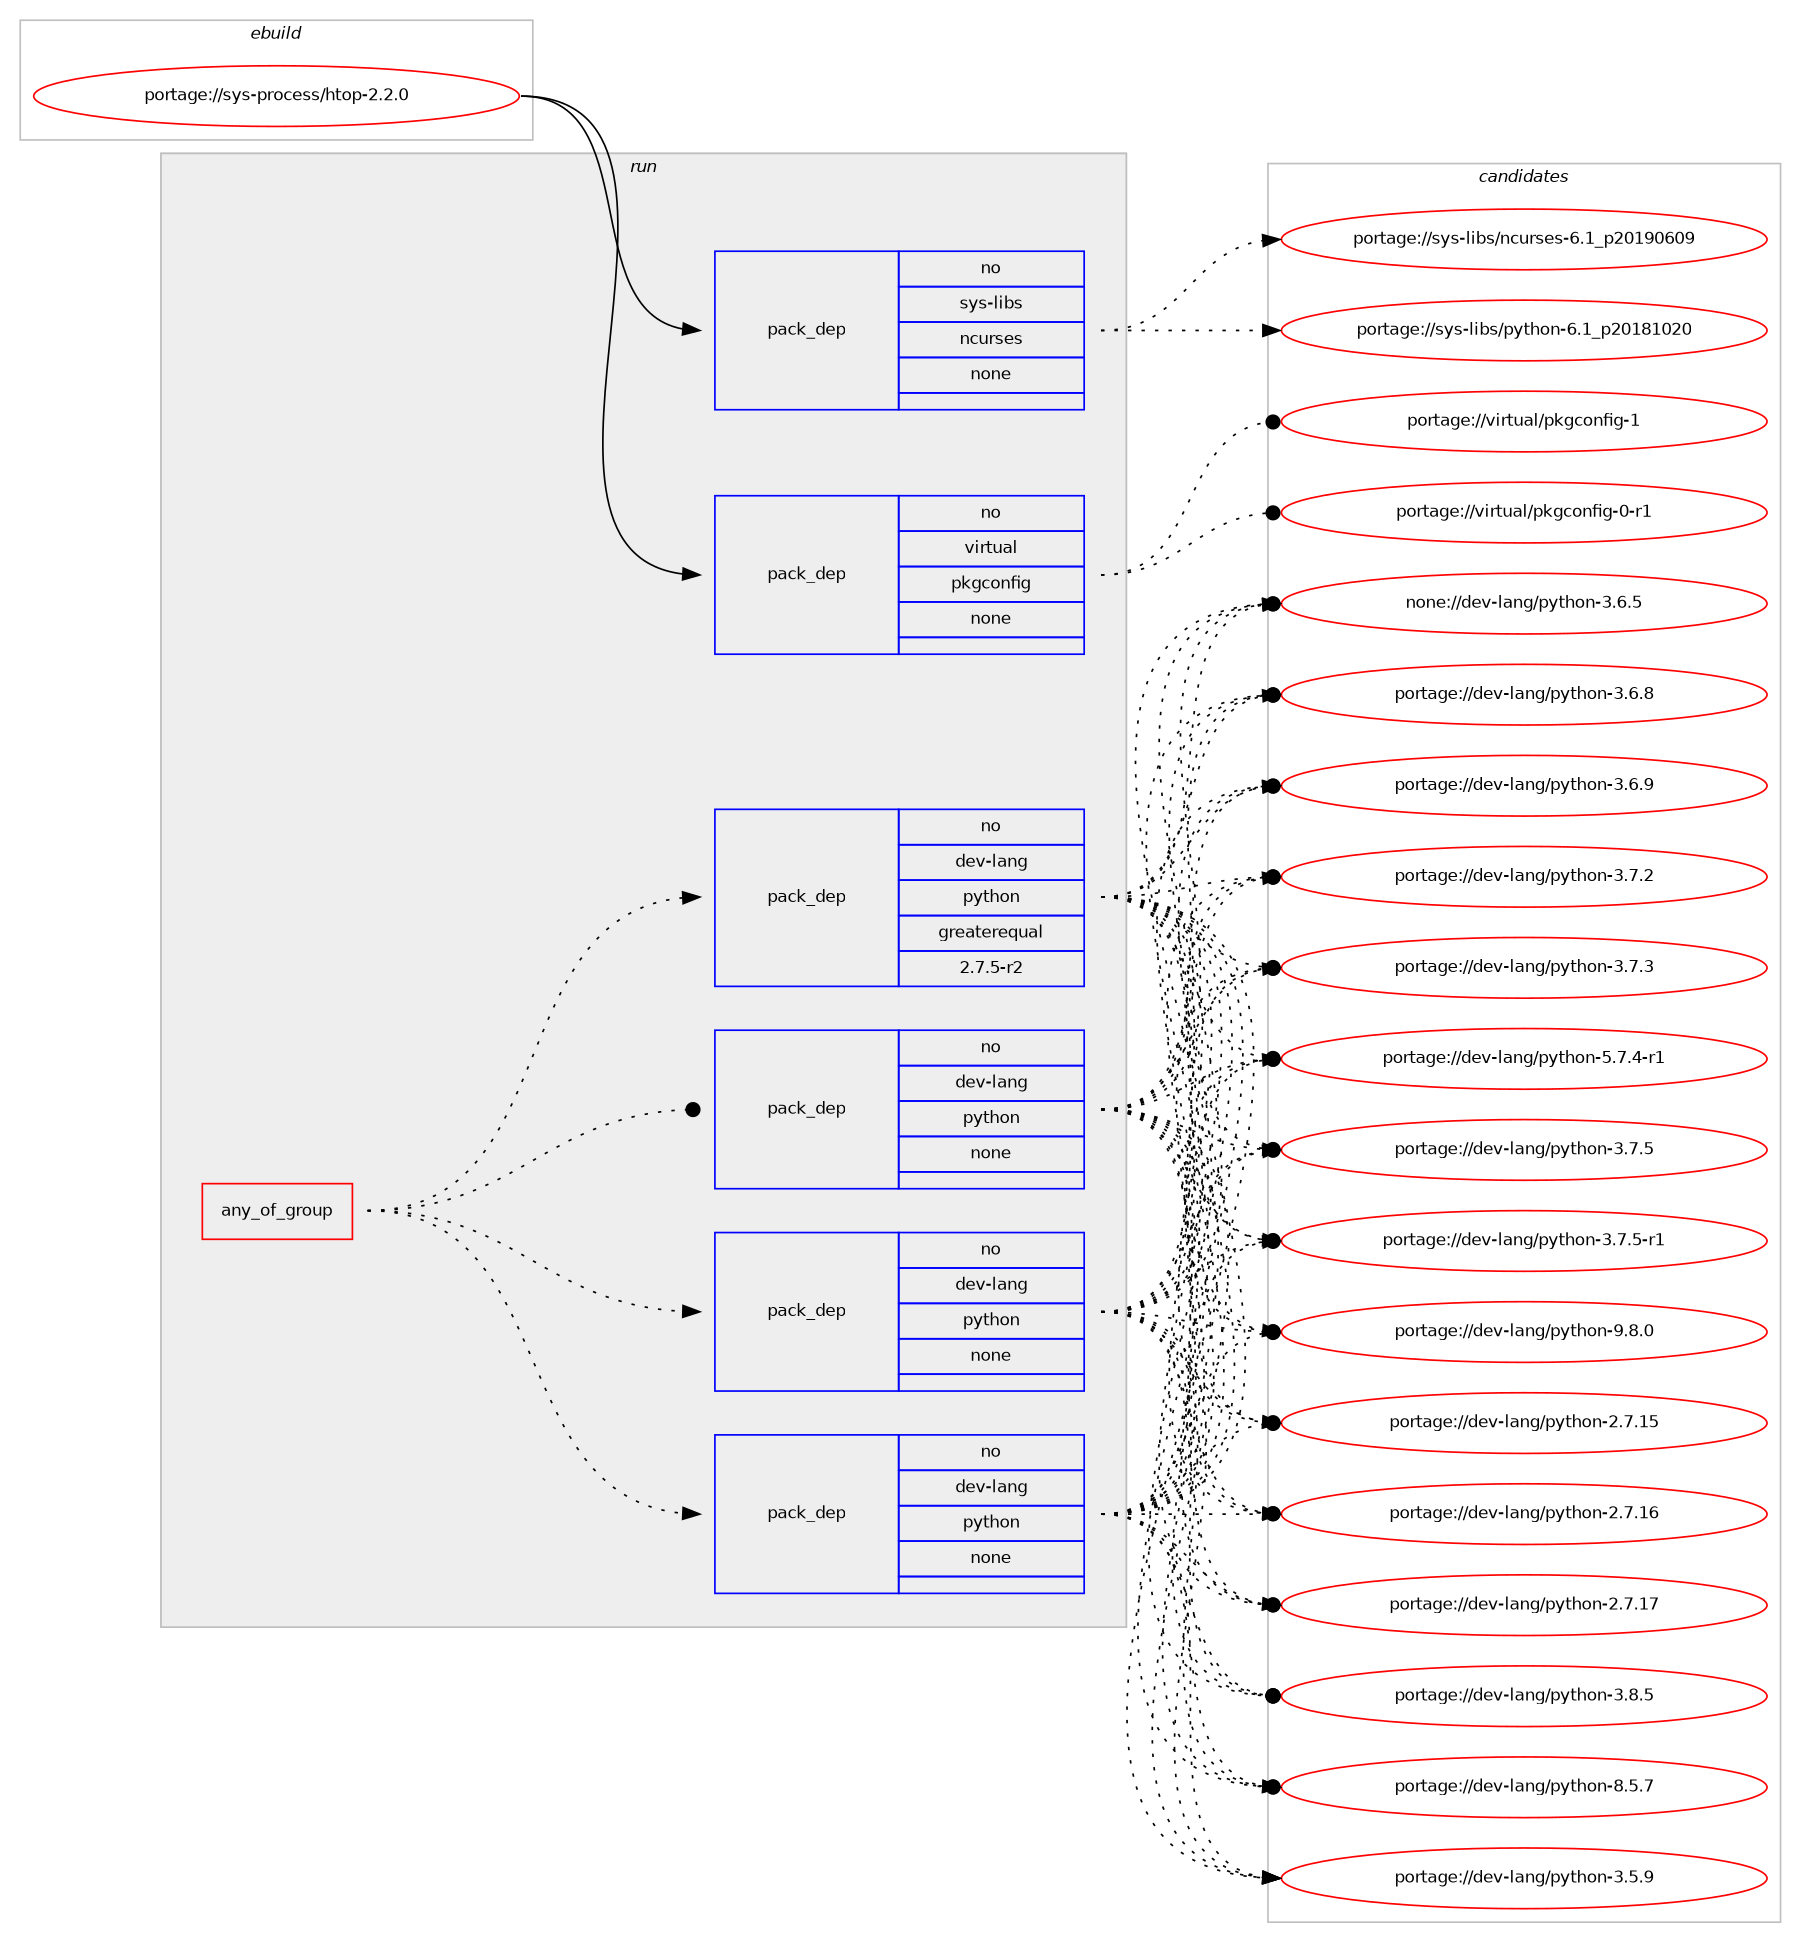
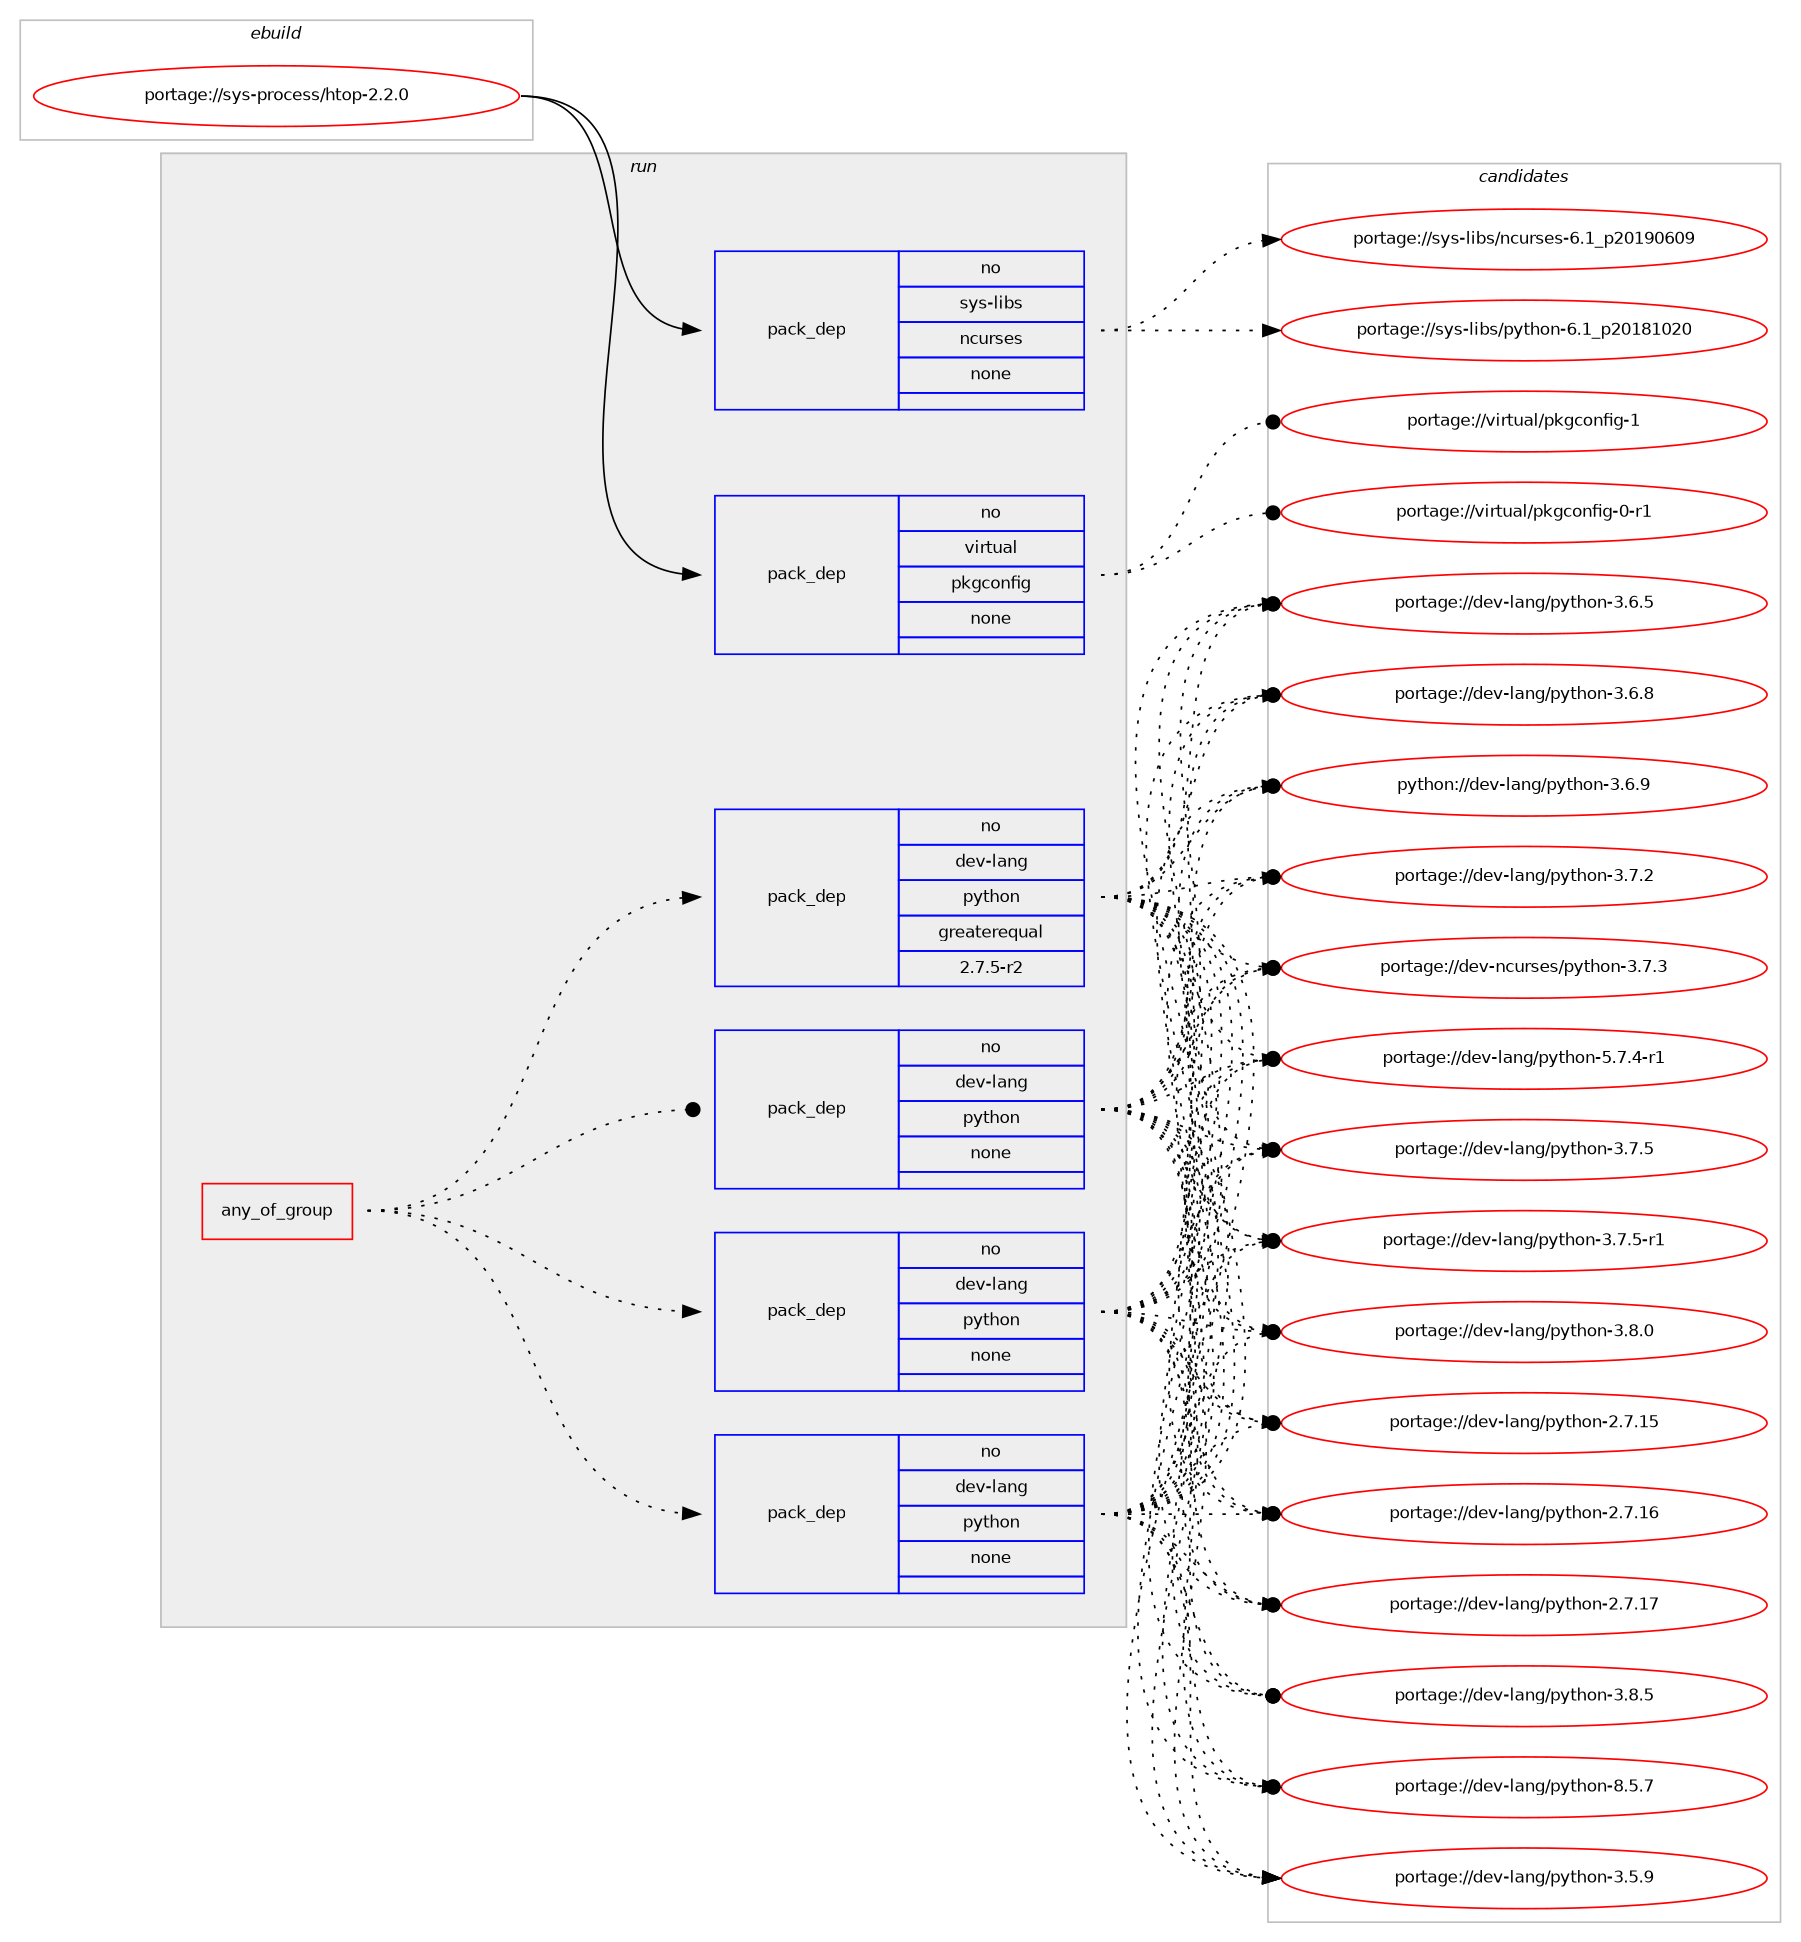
(1524, 604) -> (1524, 604)
(1524, 786) -> (1524, 786)
(1524, 968) -> (1524, 968)
(1524, 1332) -> (1524, 1332)
